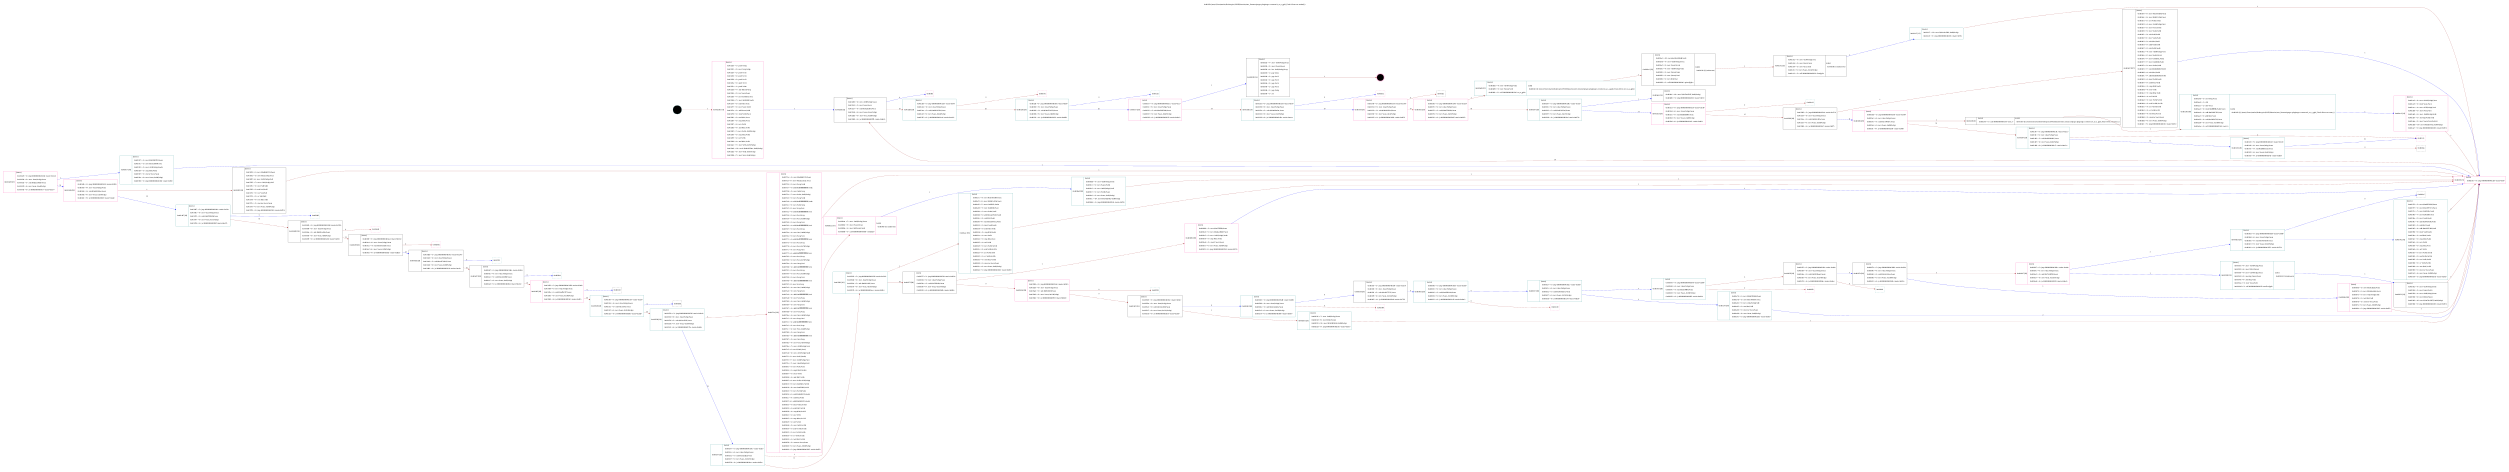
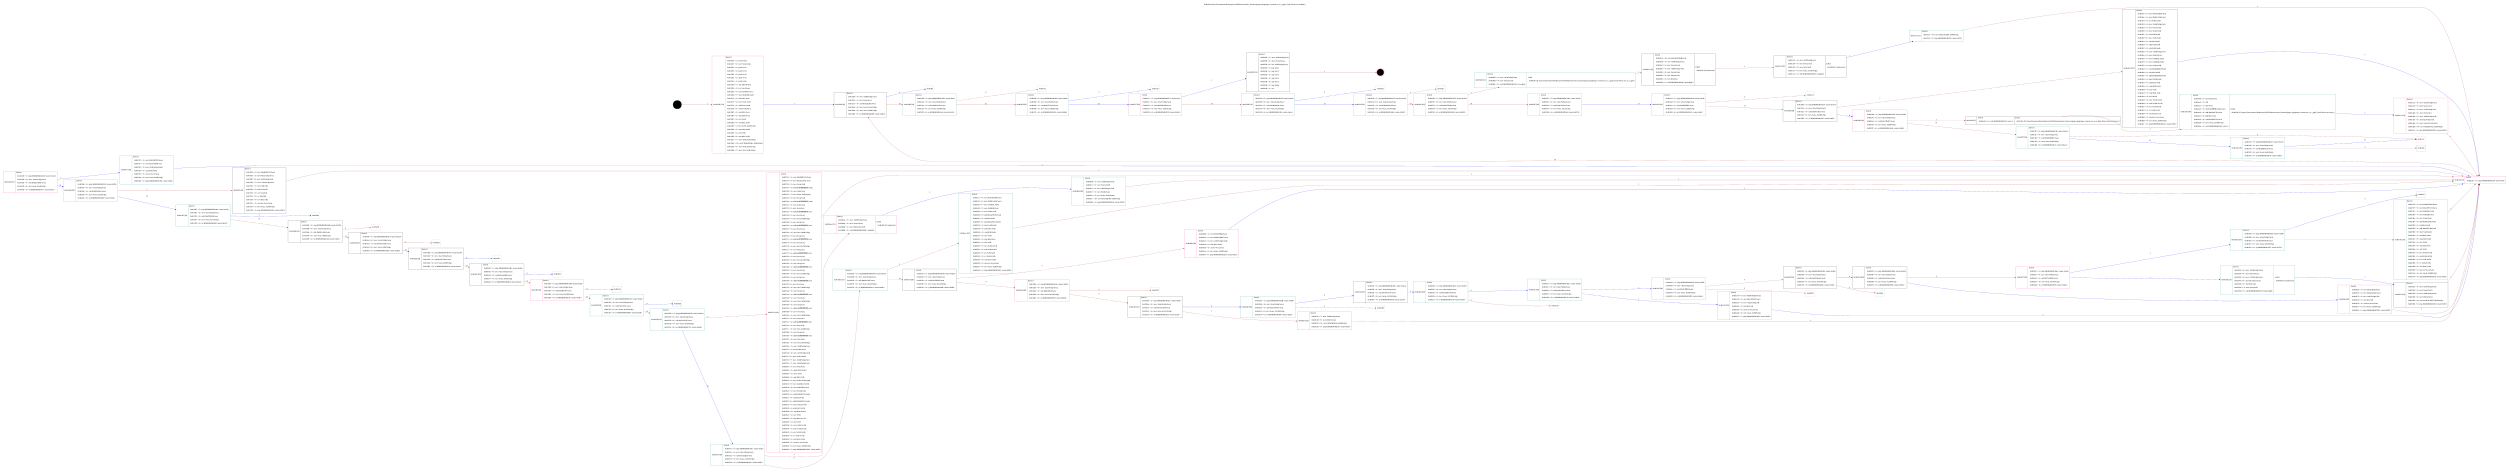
(1679, 95) -> none
